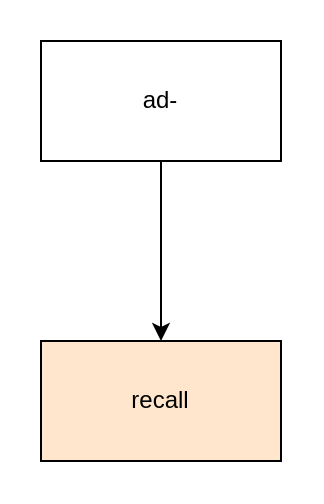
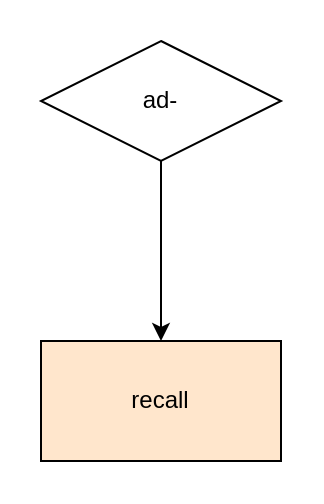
(161, 101) -> (161, 101)
